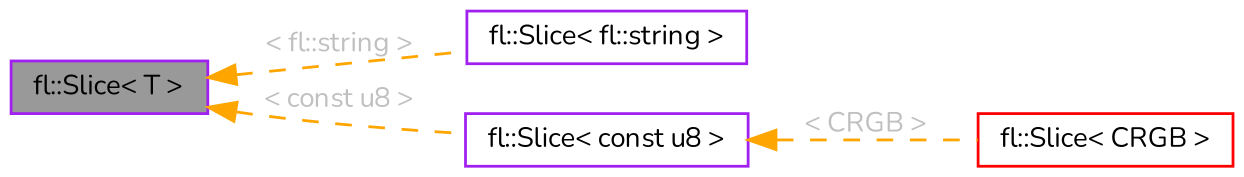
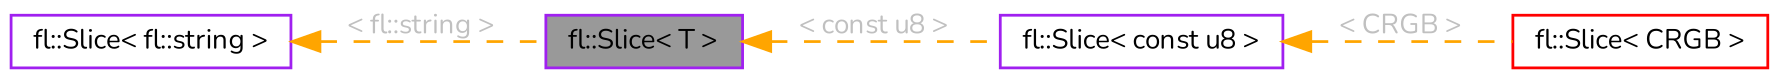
(351, 63) -> (433, 42)
